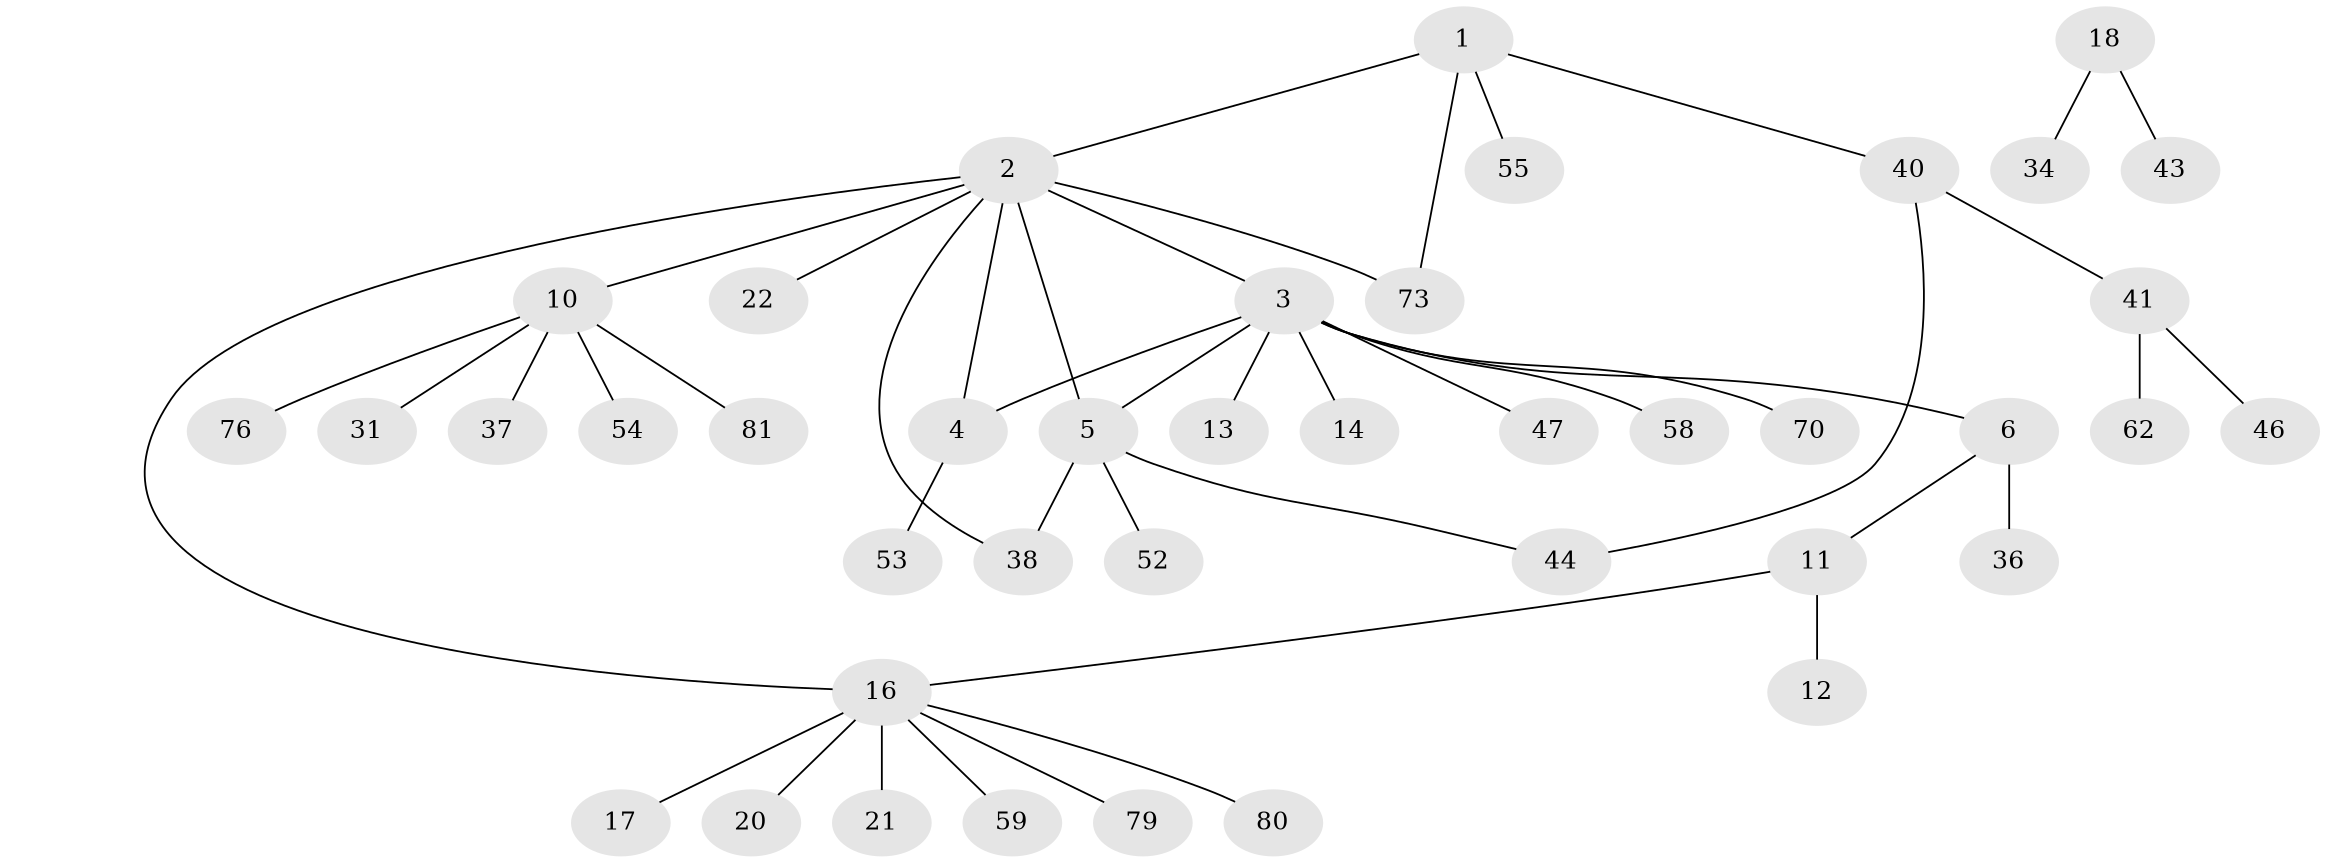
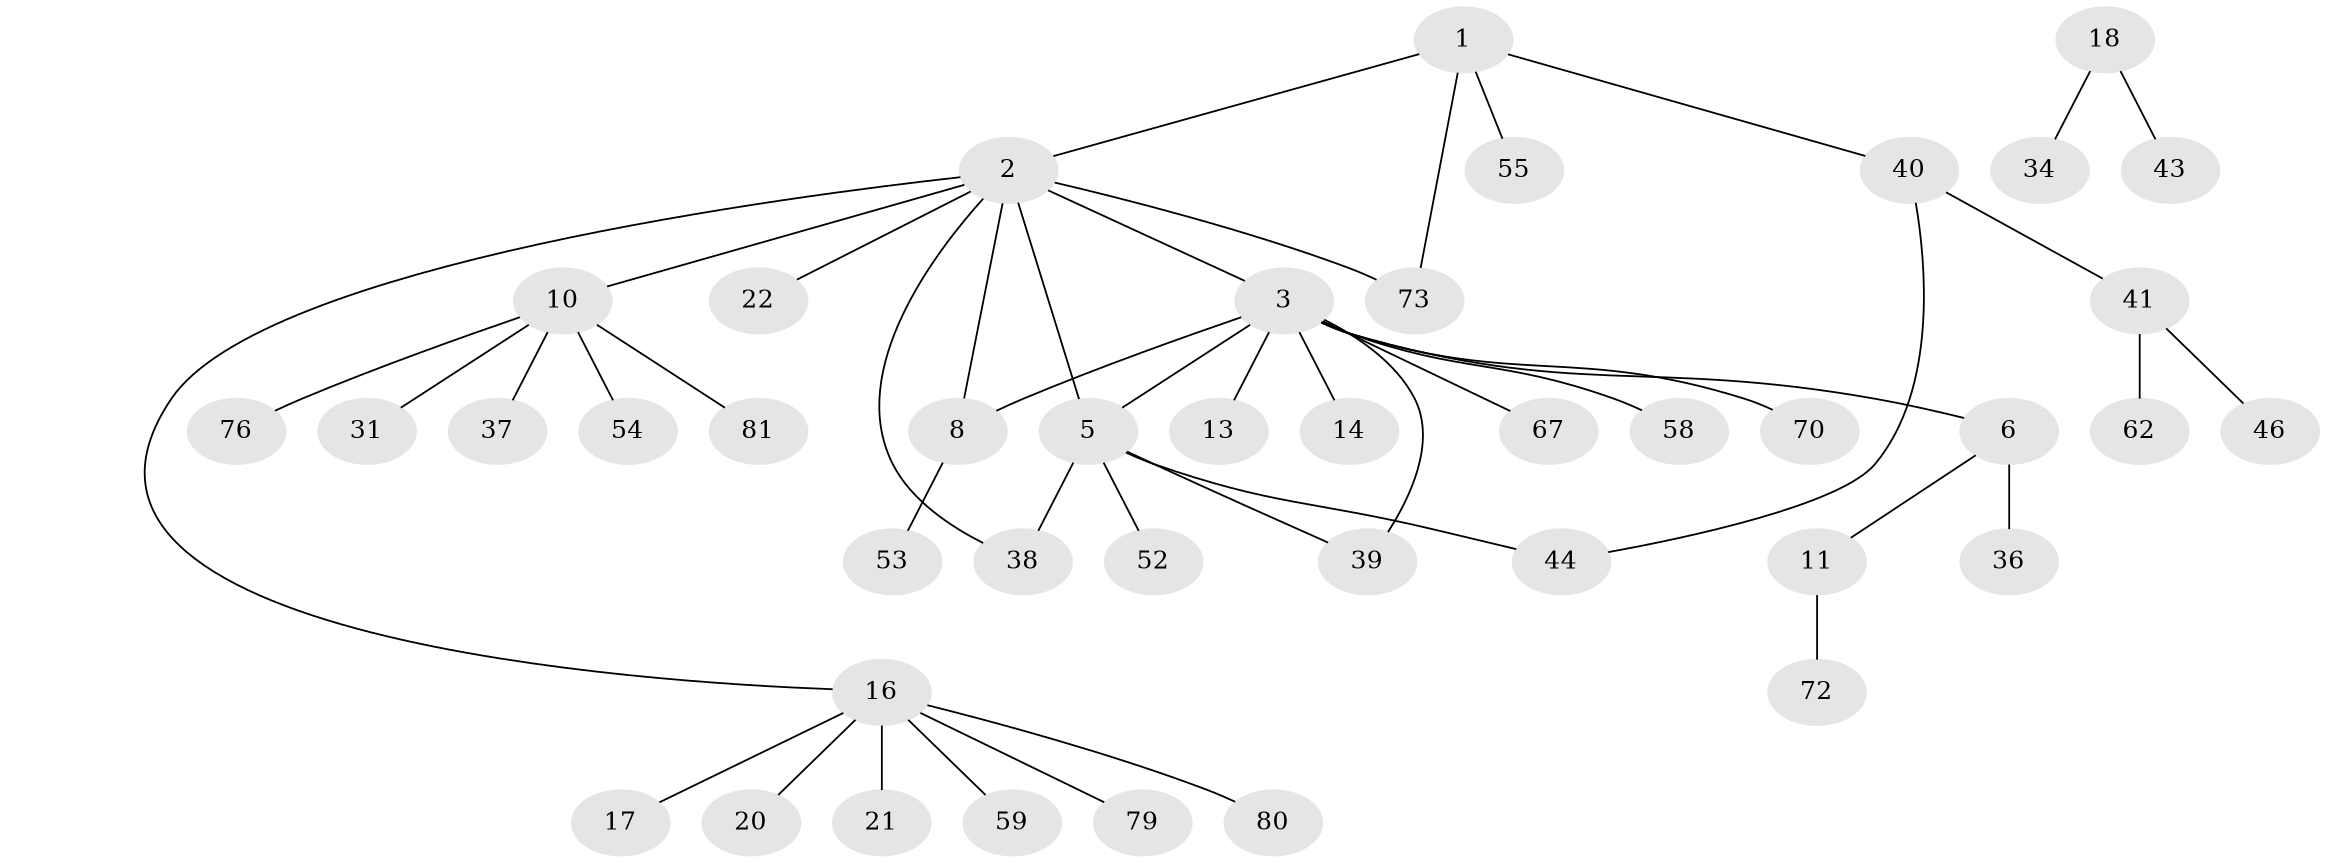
(958, 431) -> (958, 431)
(1549, 431) -> (1549, 431)
none -> (1368, 562)
(1351, 632) -> none
(1817, 692) -> (1817, 692)
